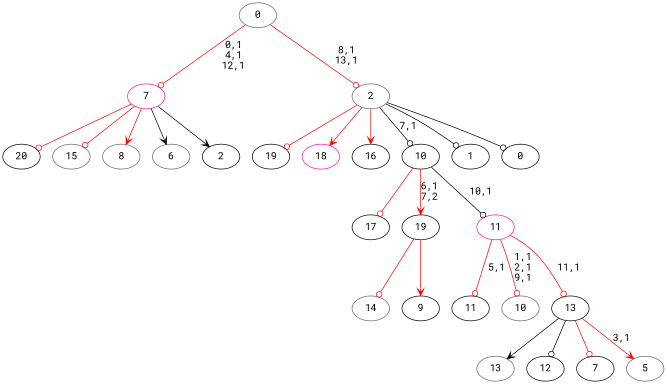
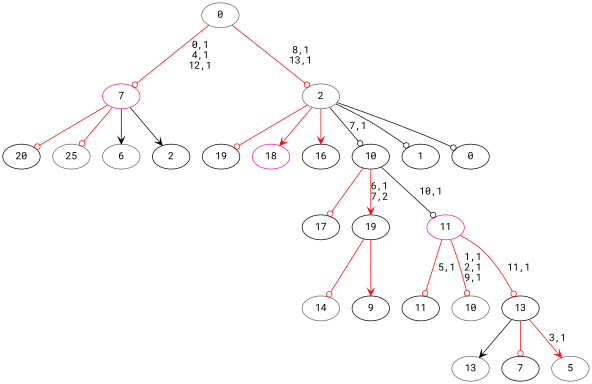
(71, 157) -> (71, 157)
(121, 157) -> none
(545, 369) -> none
